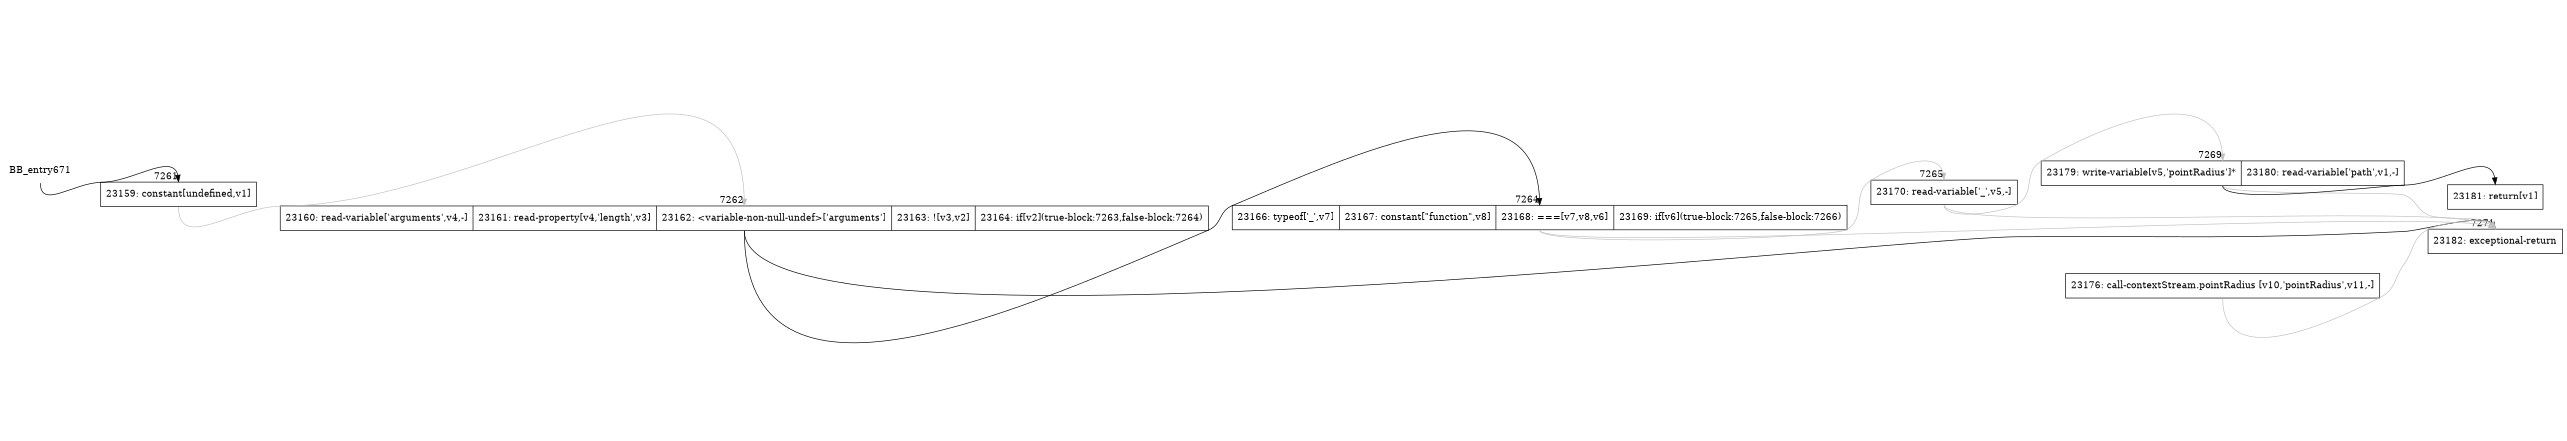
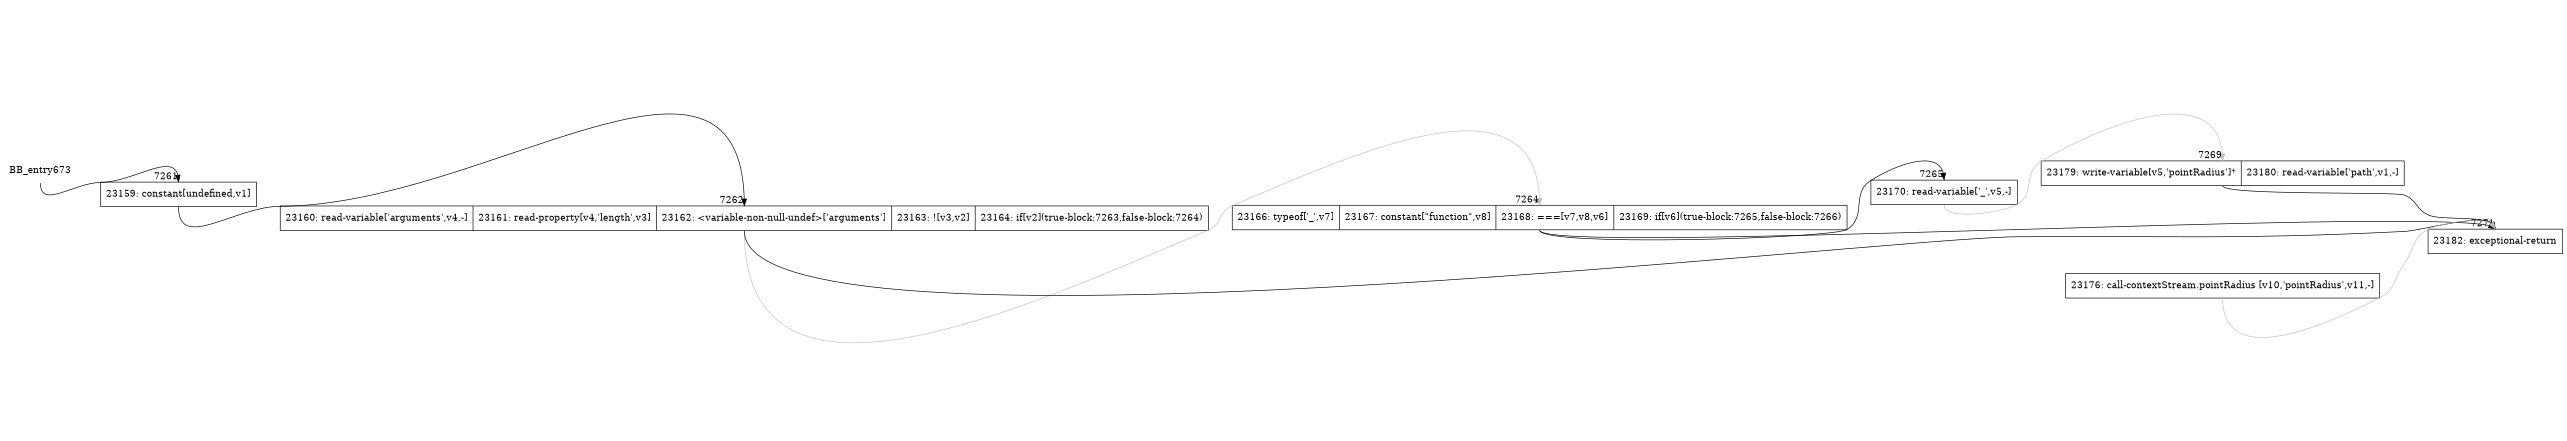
(481, 163) -> (481, 163)
(40, 171) -> (40, 171)
(2361, 193) -> (2361, 193)
(2495, 197) -> none
(2217, 217) -> none
(1850, 227) -> (1850, 227)
(2014, 230) -> (2014, 230)
(1136, 261) -> (1136, 261)
